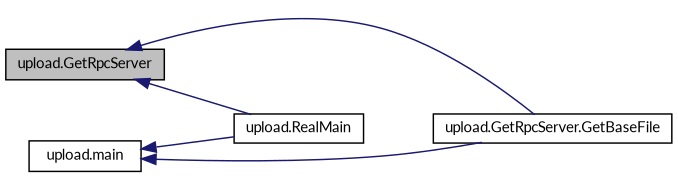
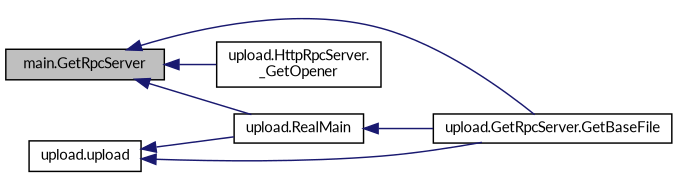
(85, 65) -> (85, 65)
none -> (299, 65)
none -> (406, 129)
(85, 156) -> (85, 156)
